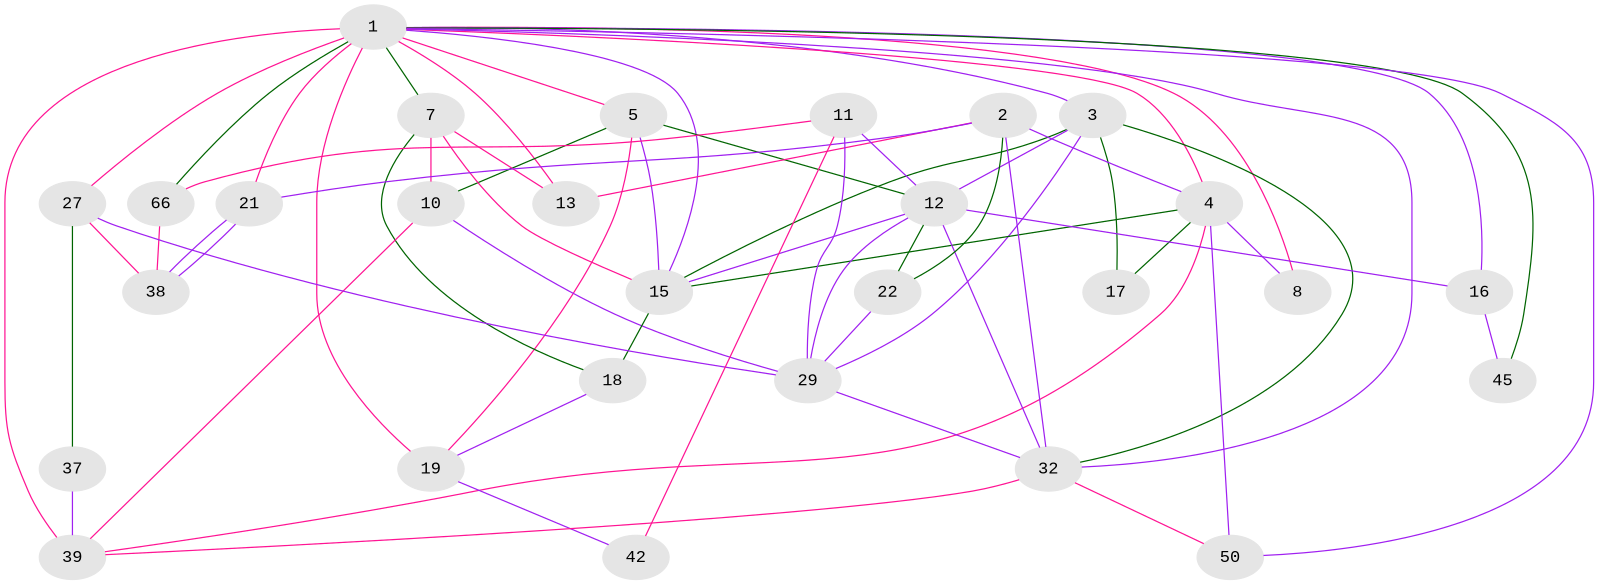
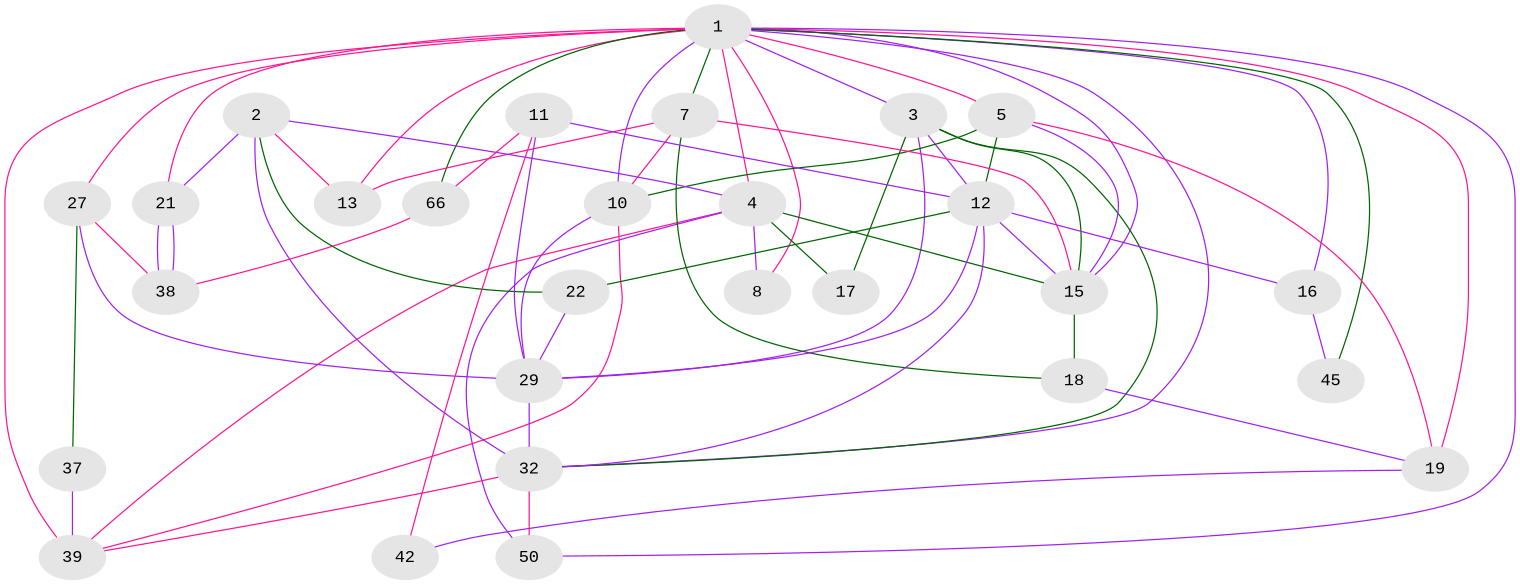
none -> (637, 101)
